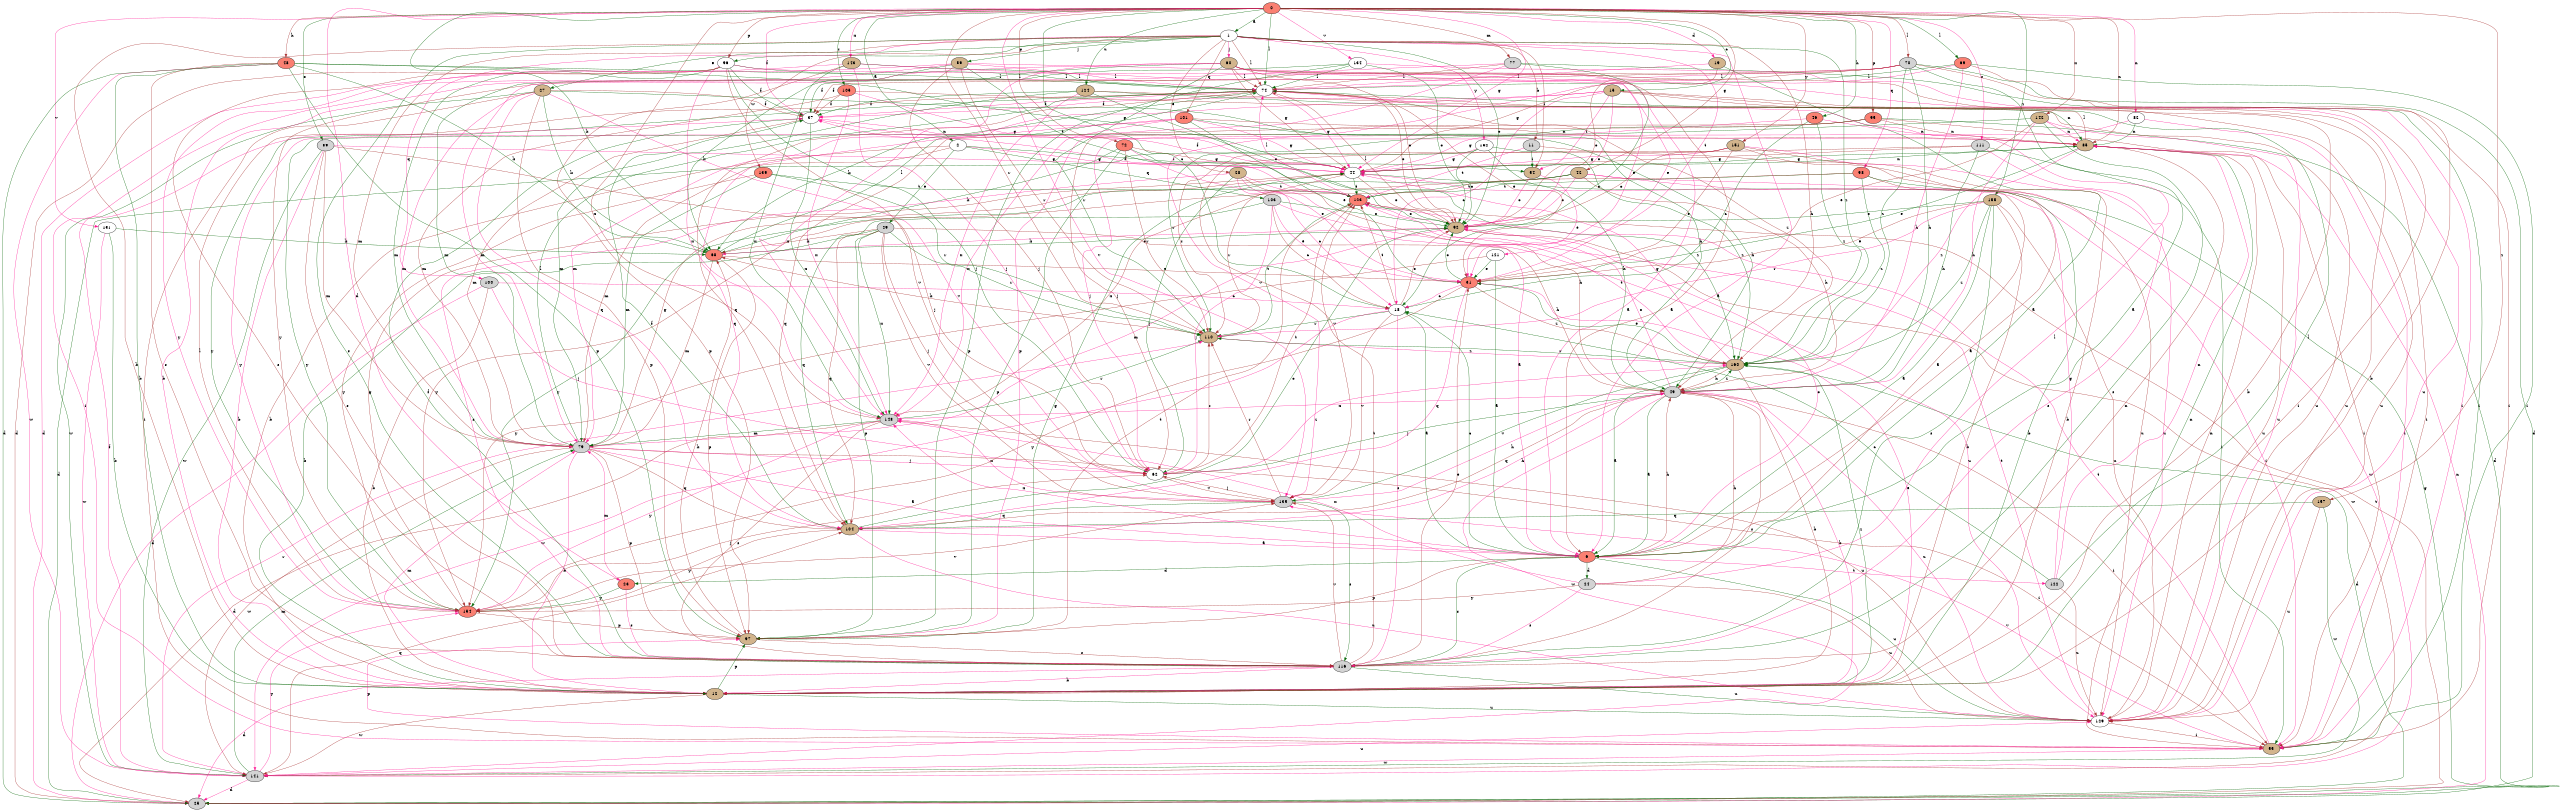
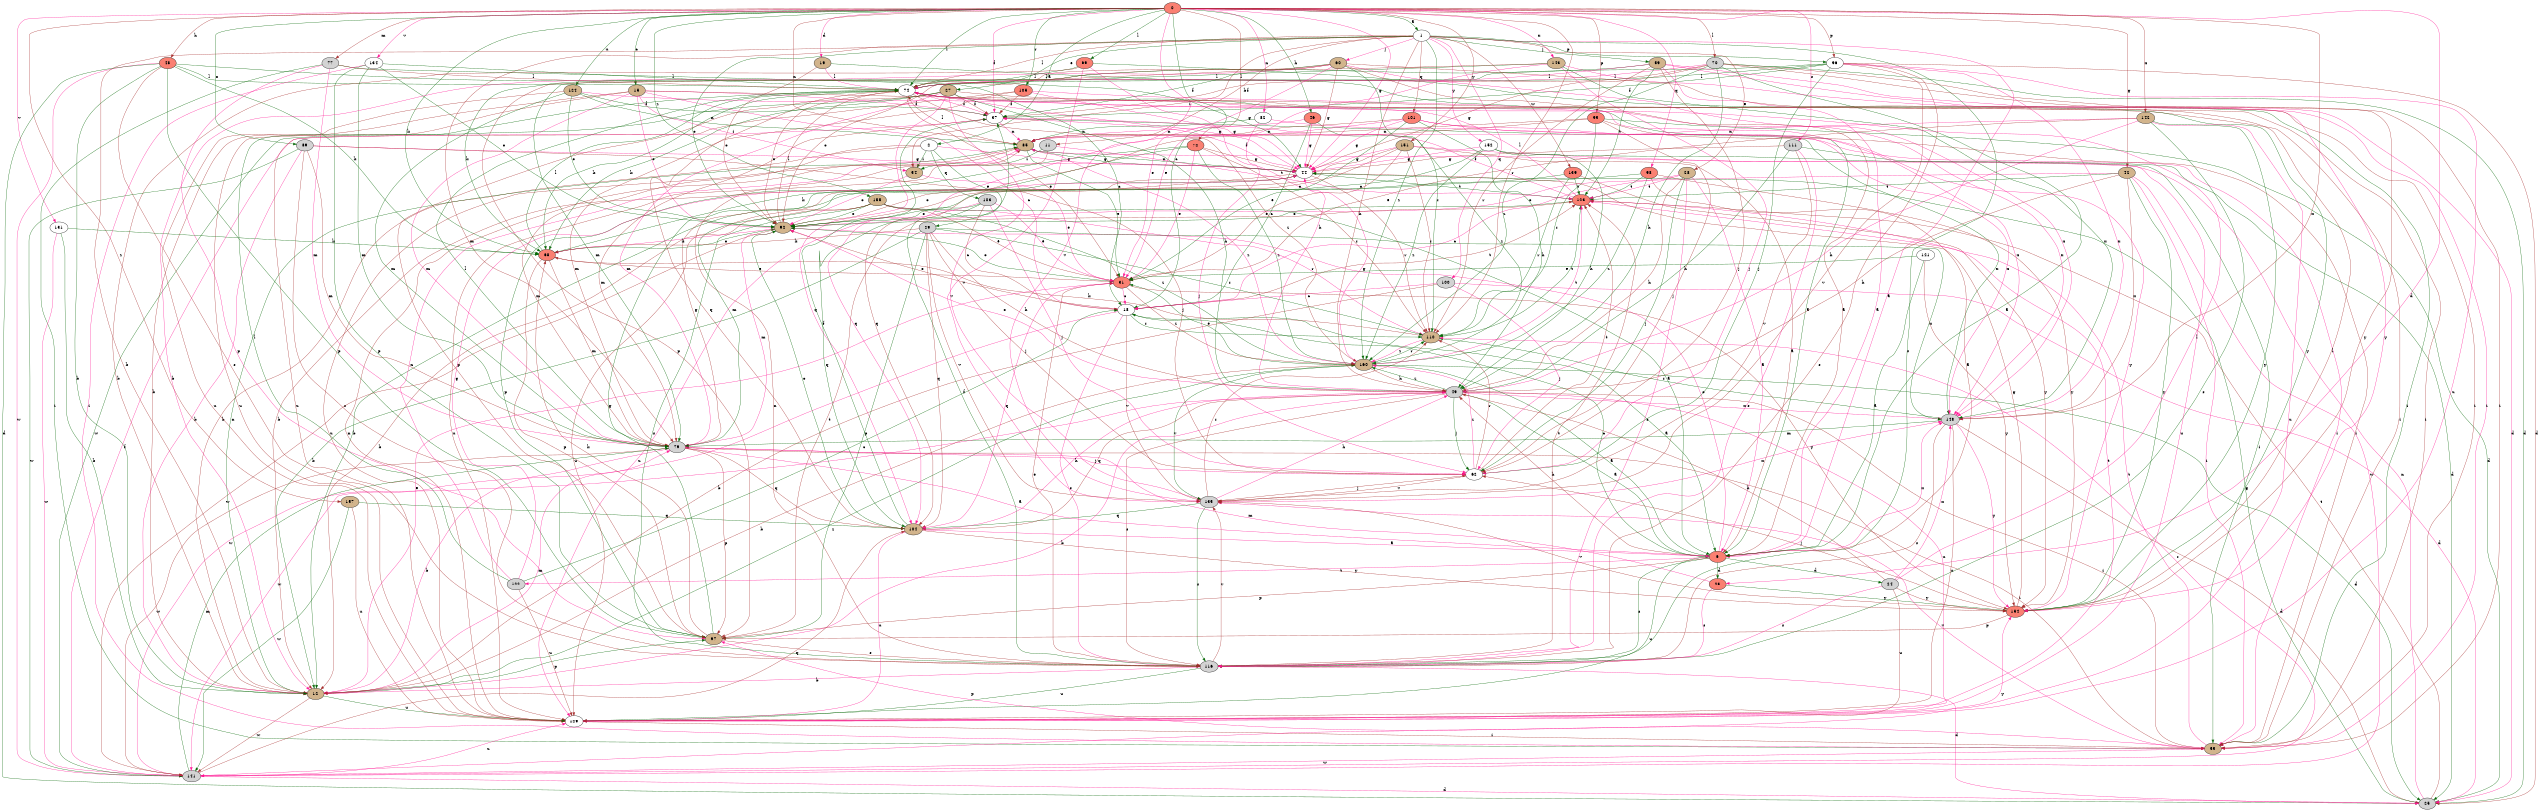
(1627, 54) -> none
